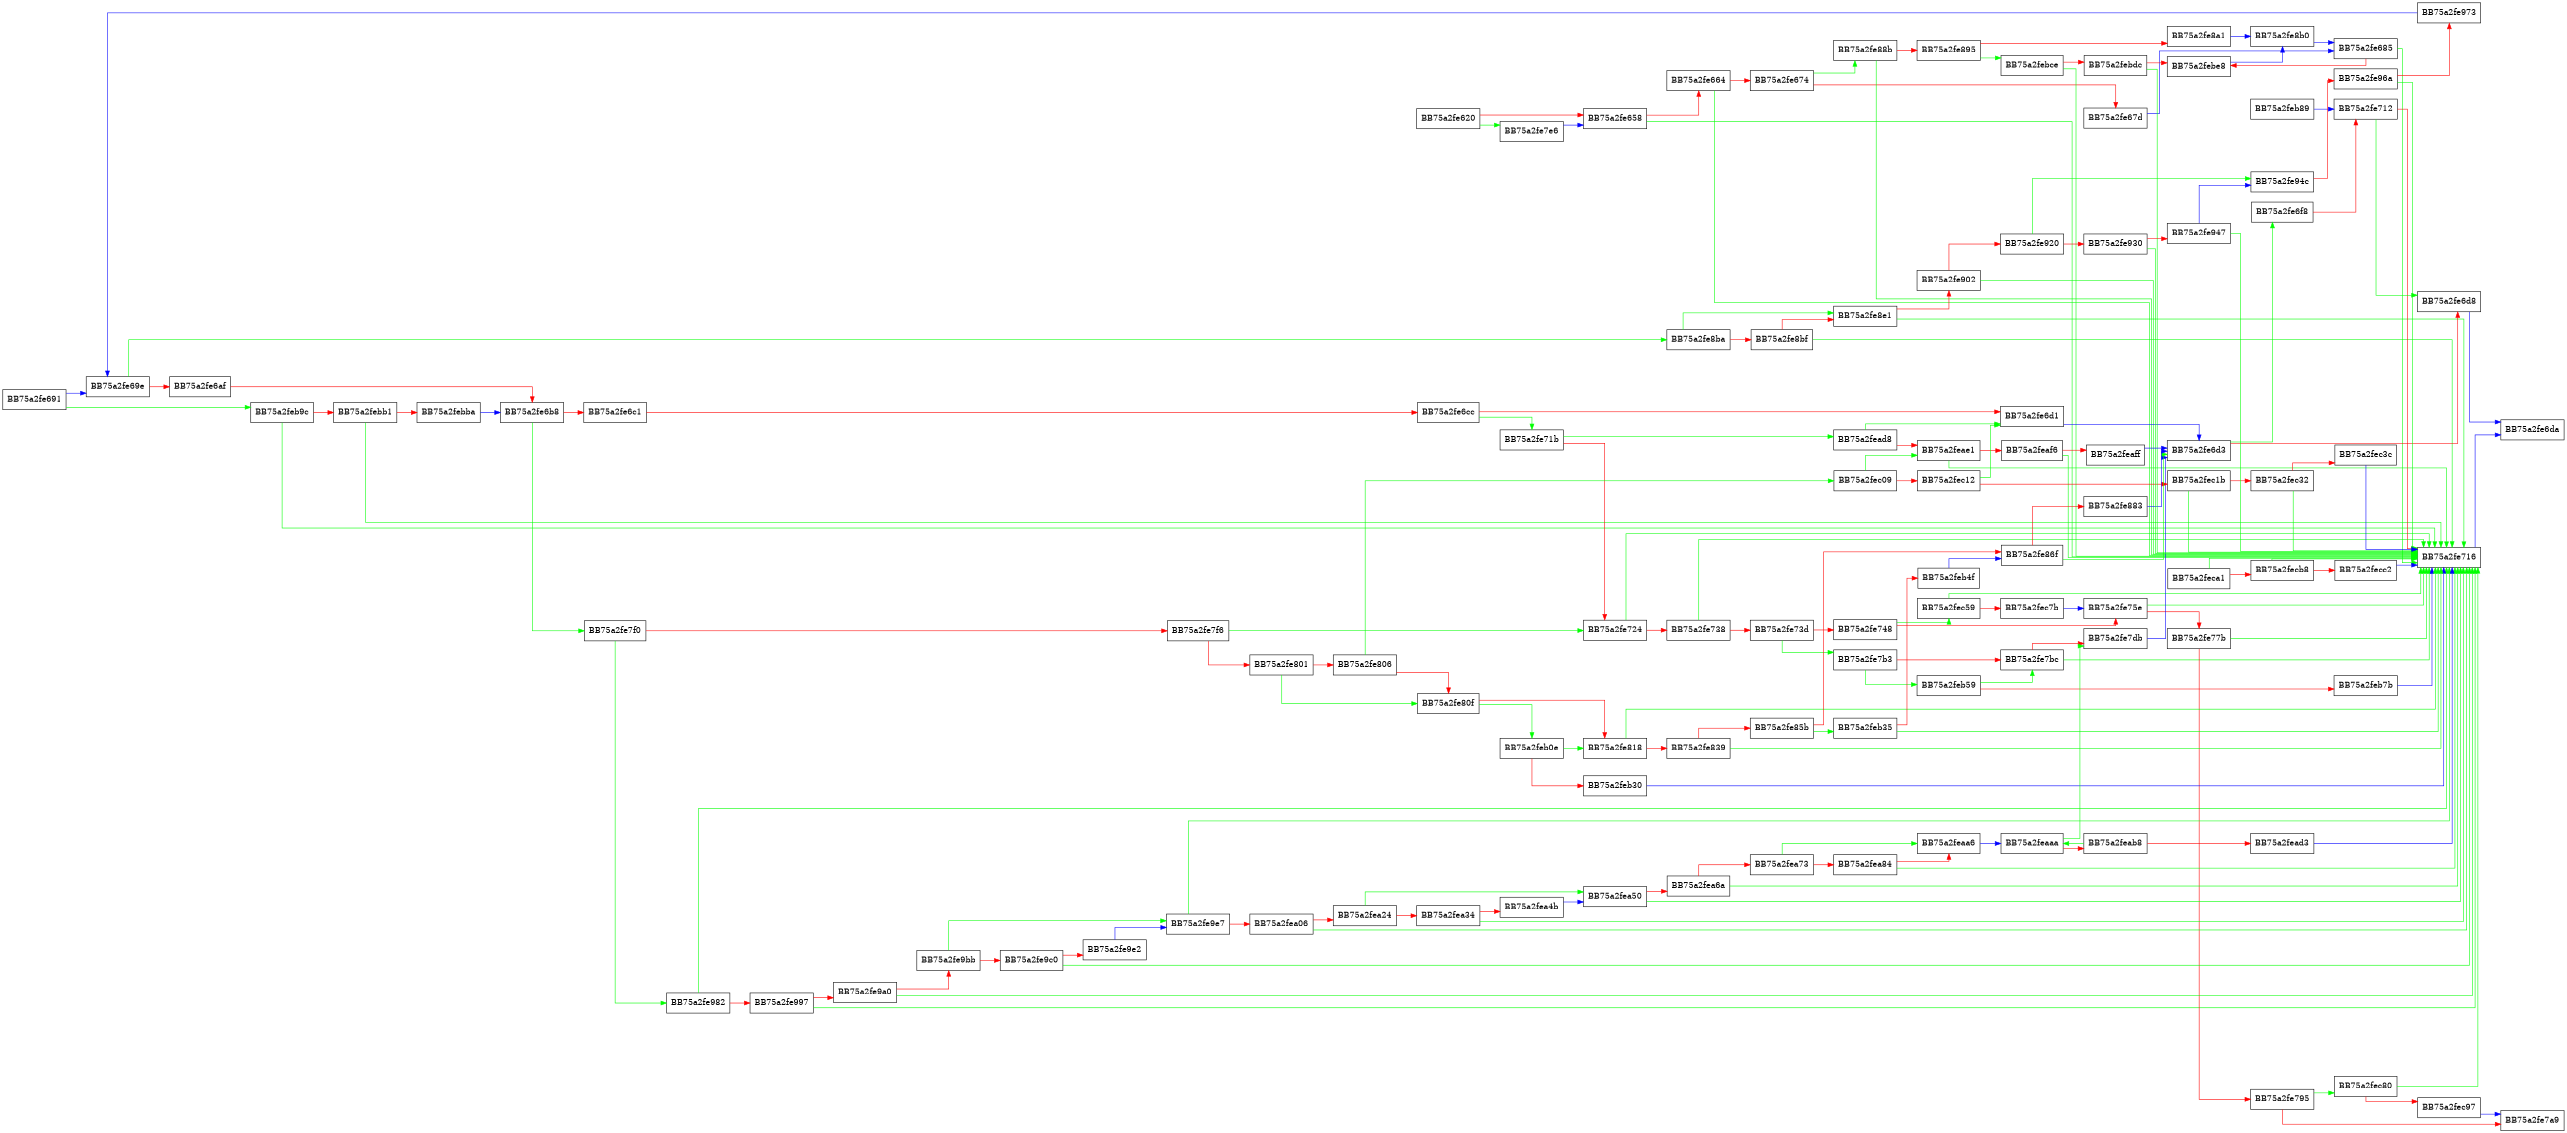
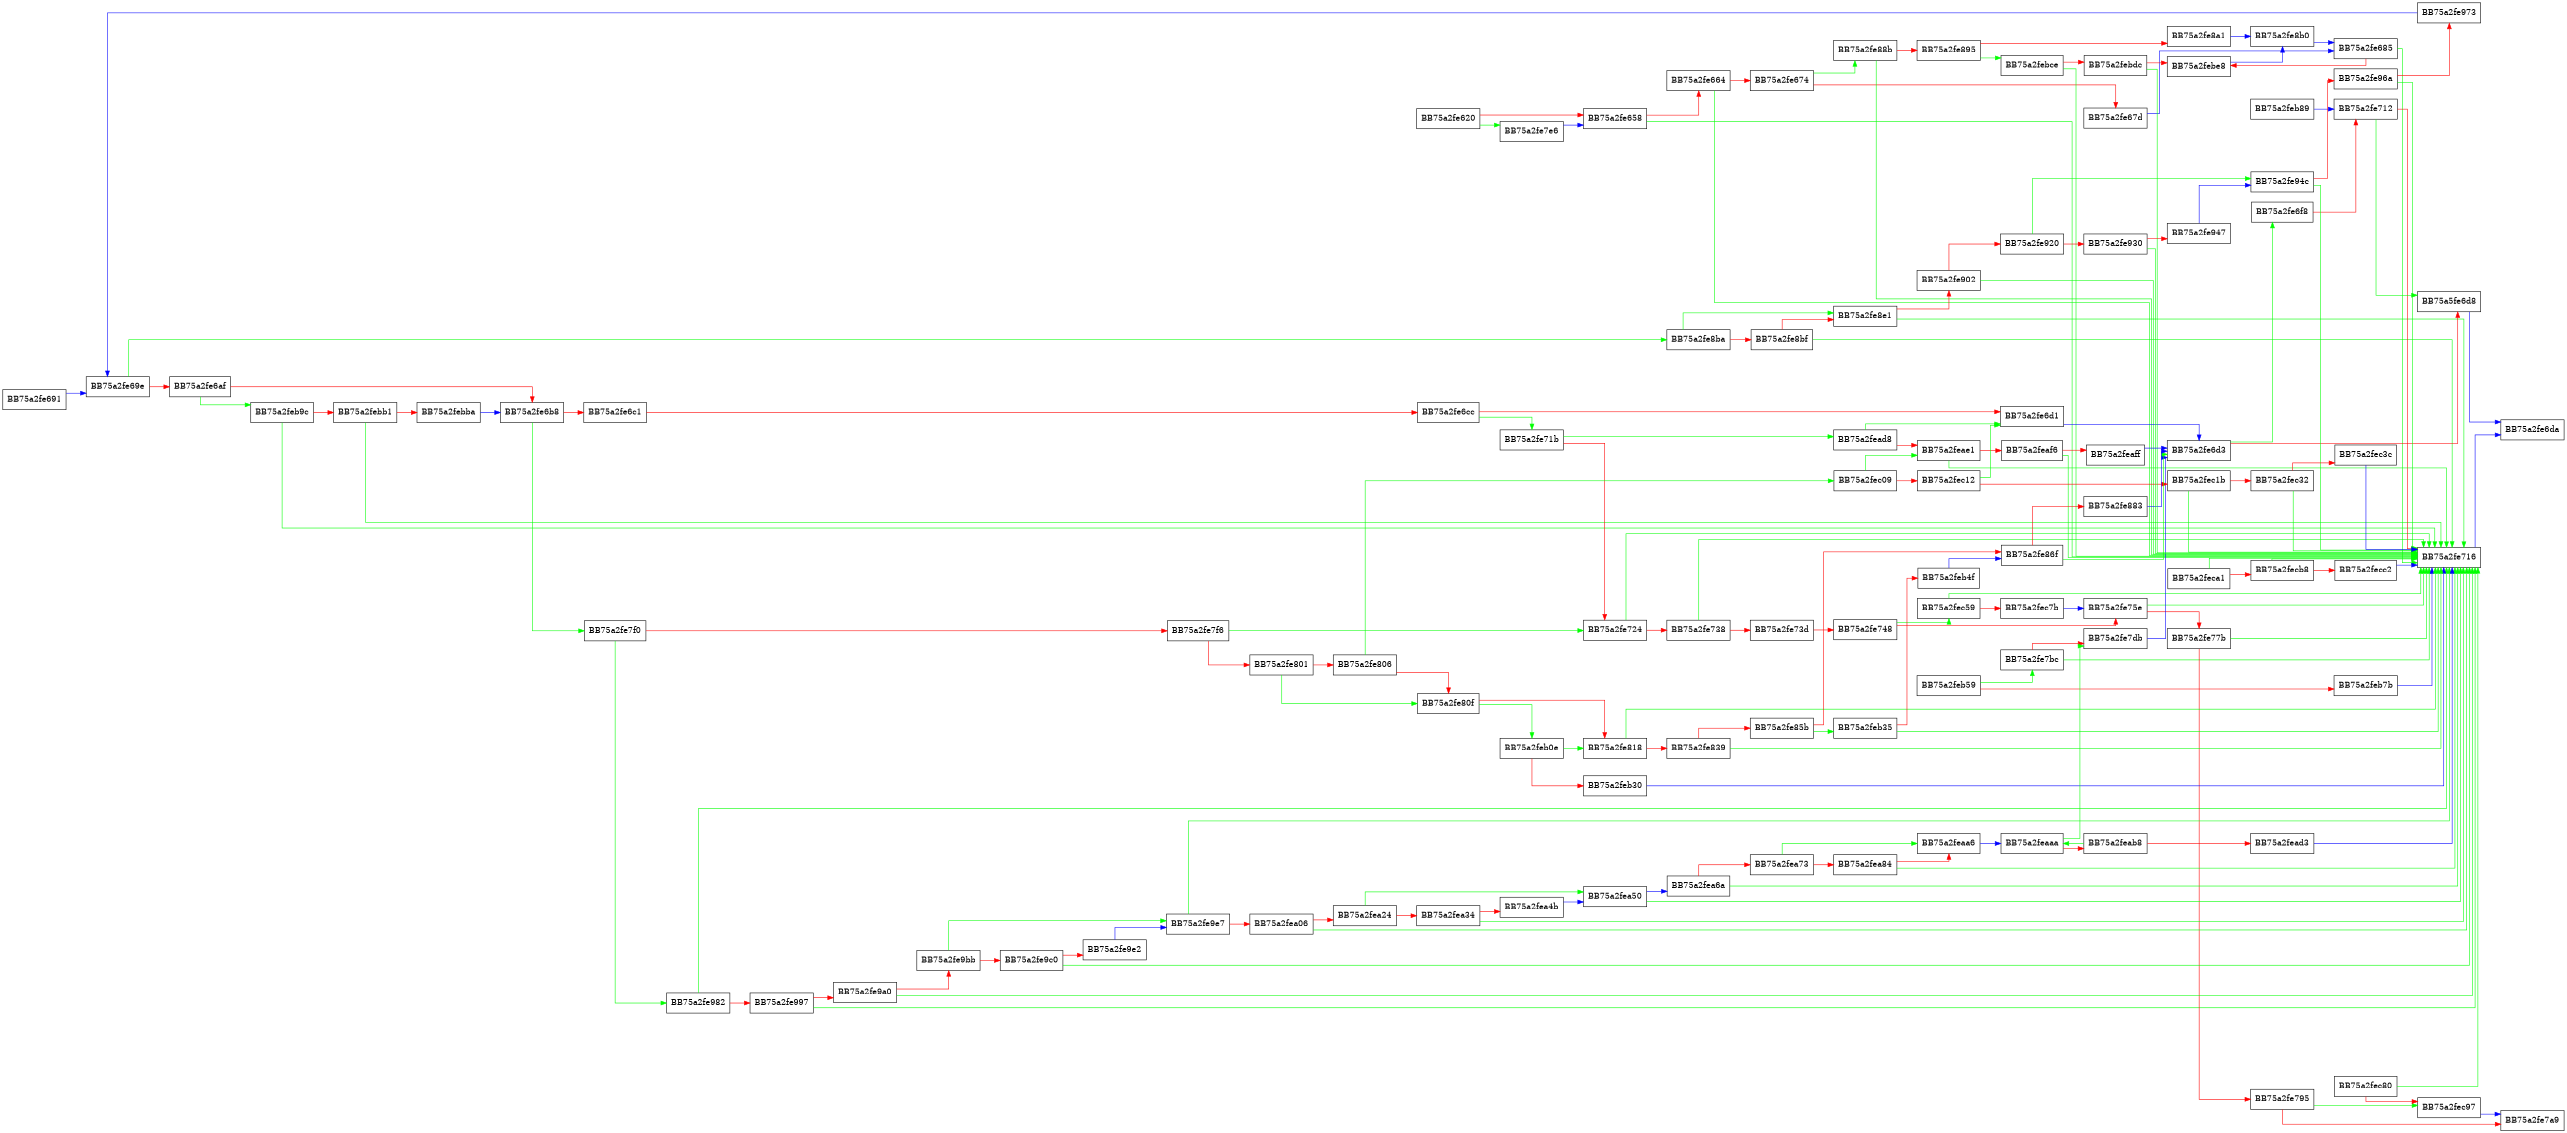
(2449, 302) -> (2449, 302)
(156, 407) -> (219, 405)
(2241, 473) -> (2321, 410)
(1865, 660) -> none
(1654, 891) -> (1654, 891)
(2321, 1093) -> (2363, 1105)
